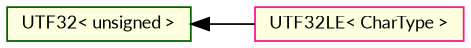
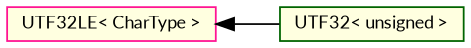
(232, 24) -> (257, 24)
